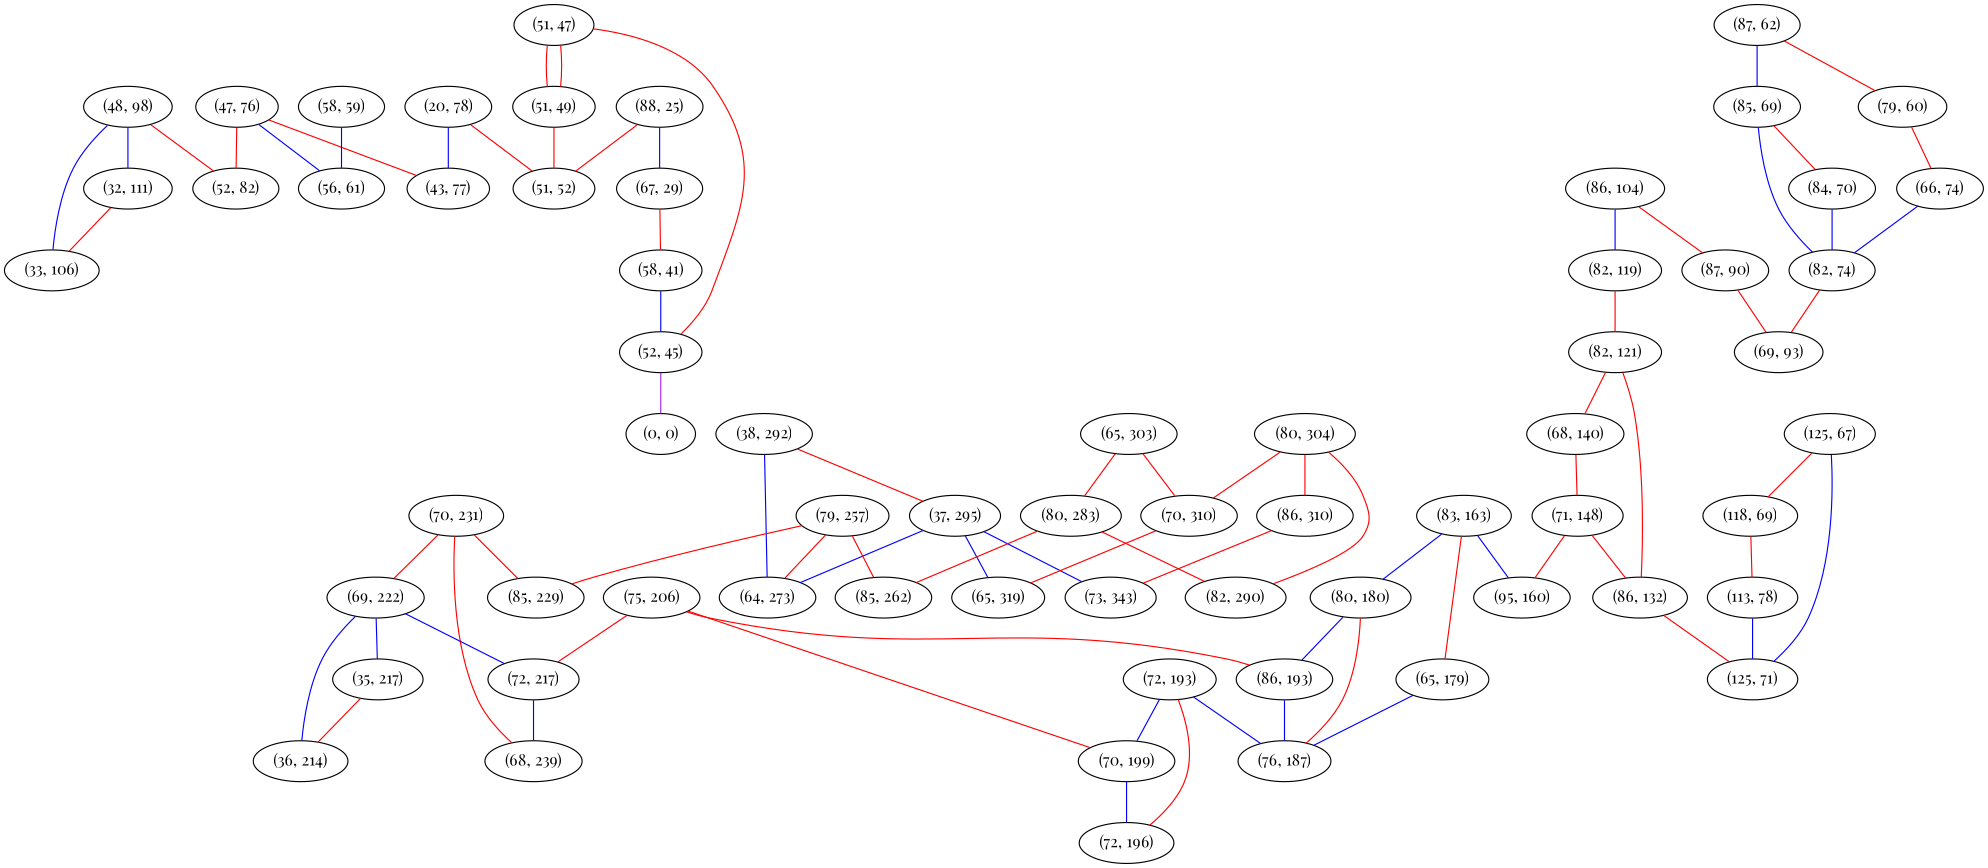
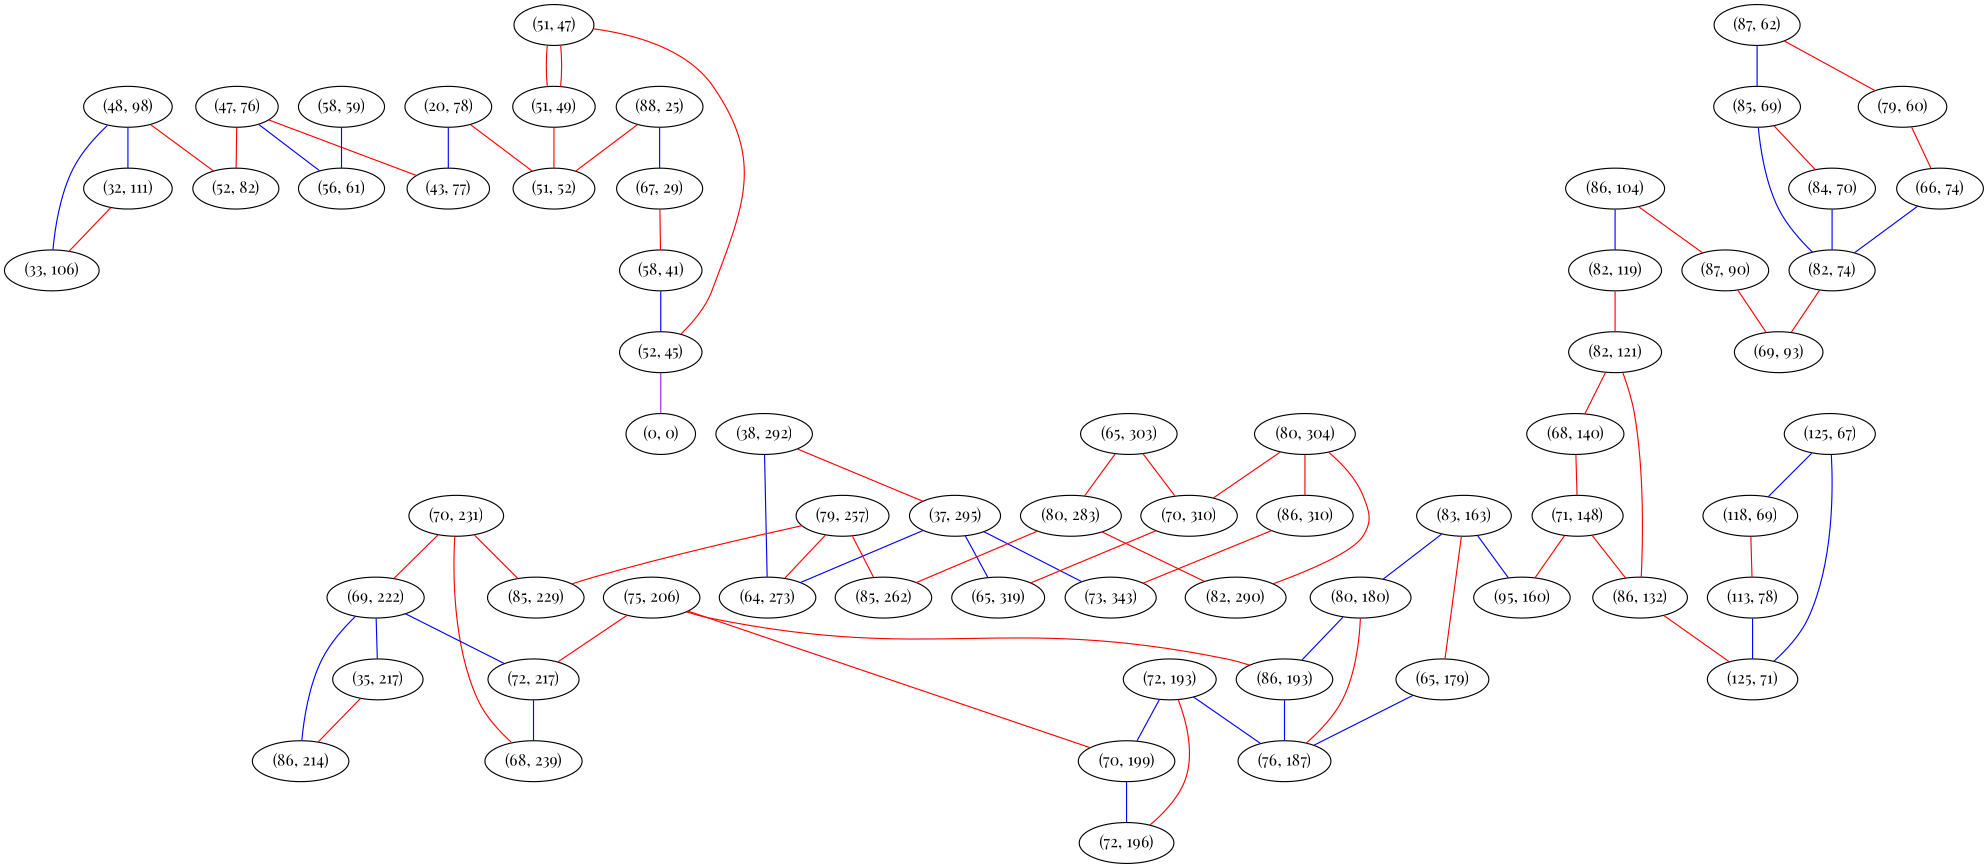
(1790, 475) -> (1790, 475)
(301, 761) -> (301, 761)
